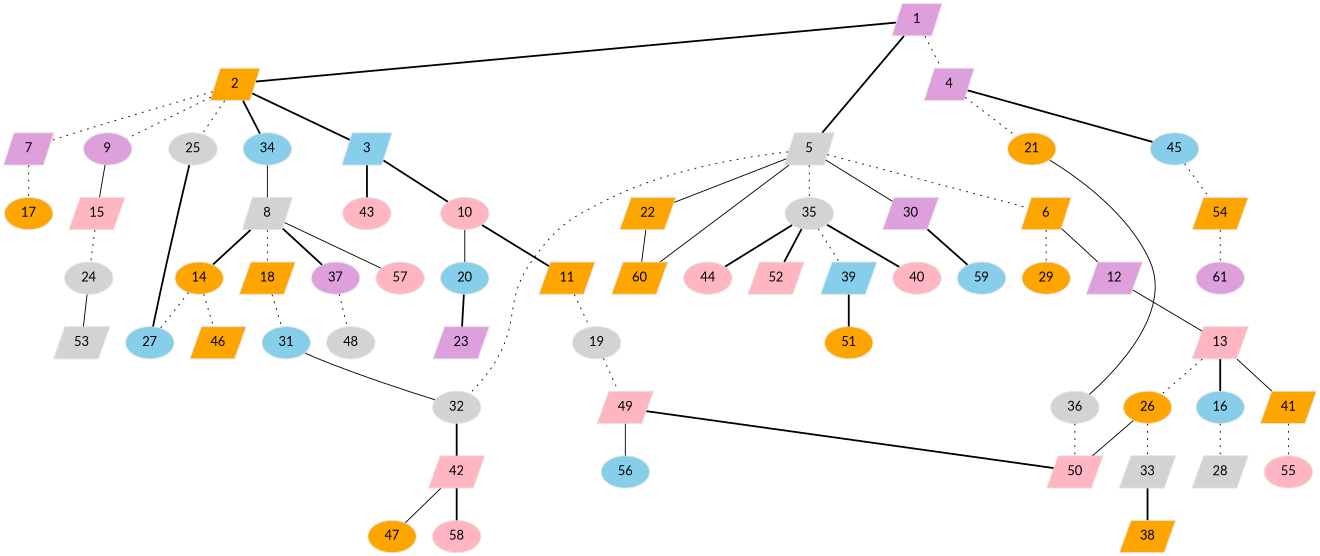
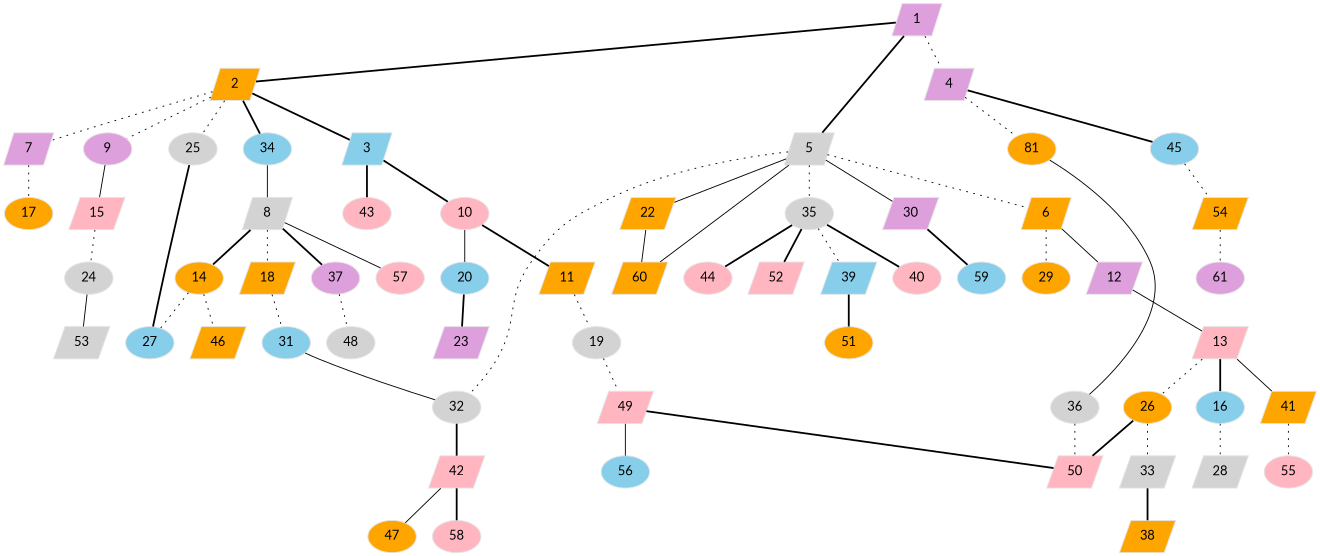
(1032, 149) -> (1032, 149)
(1113, 438) -> (1113, 438)
